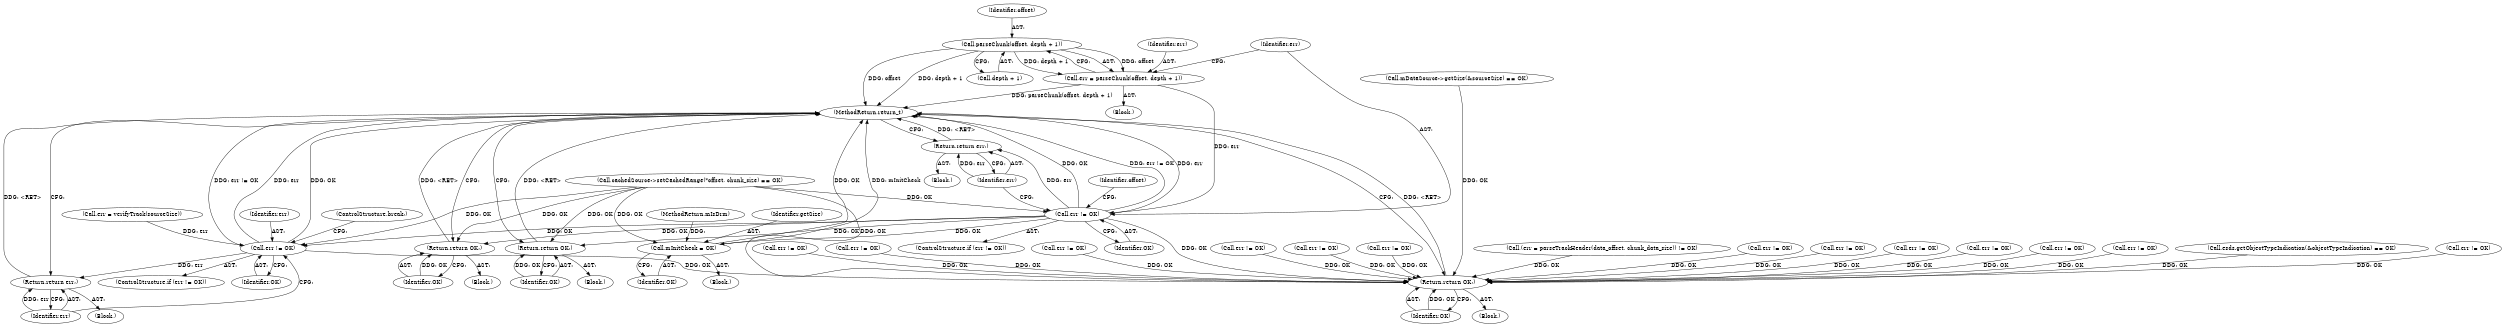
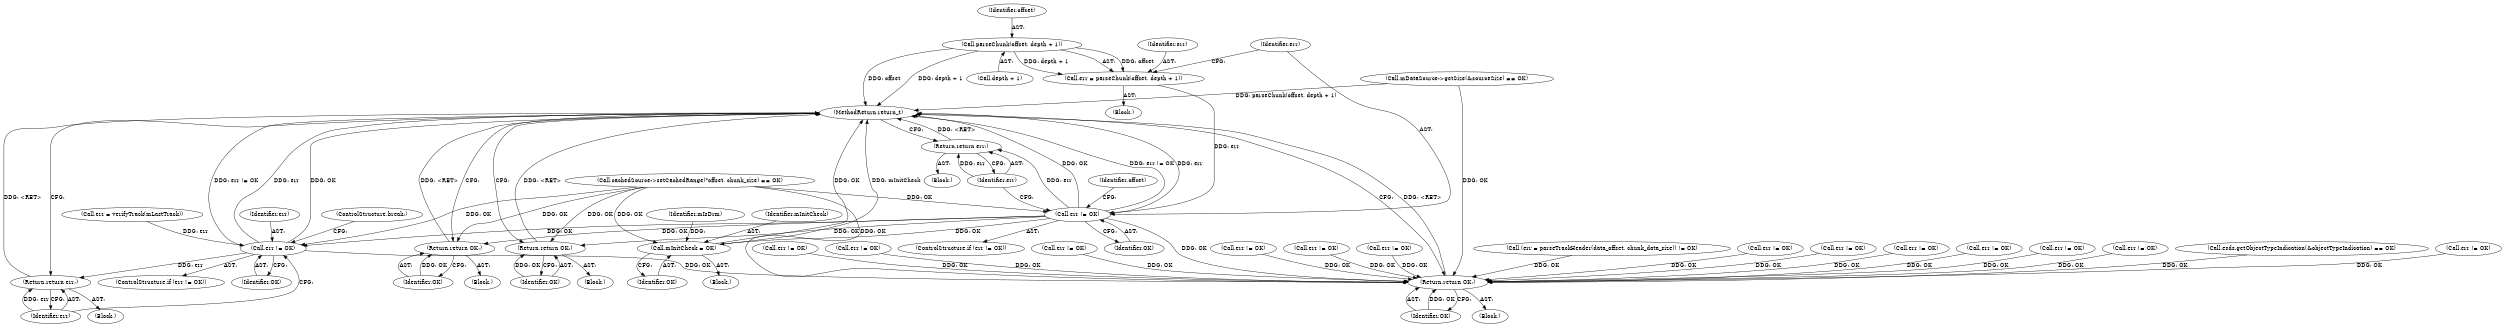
(975, 60) -> none
(1073, 62) -> none
(994, 96) -> (1153, 98)
(132, 215) -> (132, 215)
(695, 215) -> (695, 215)
(797, 215) -> (797, 215)
